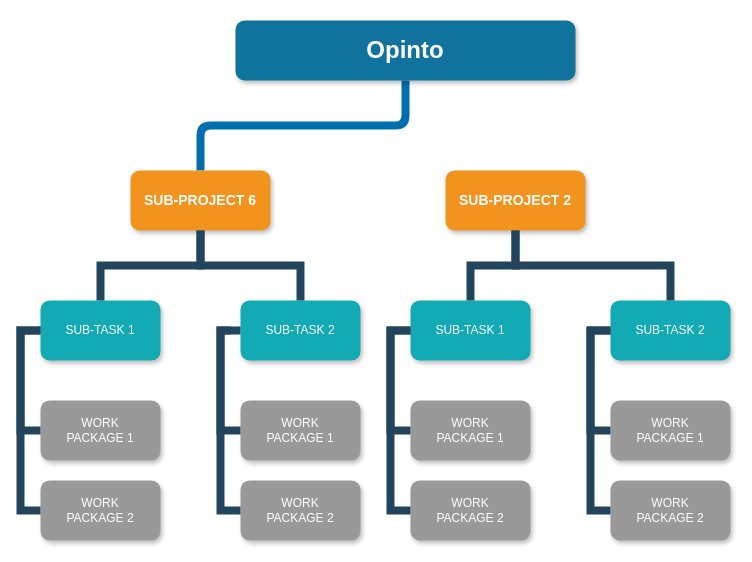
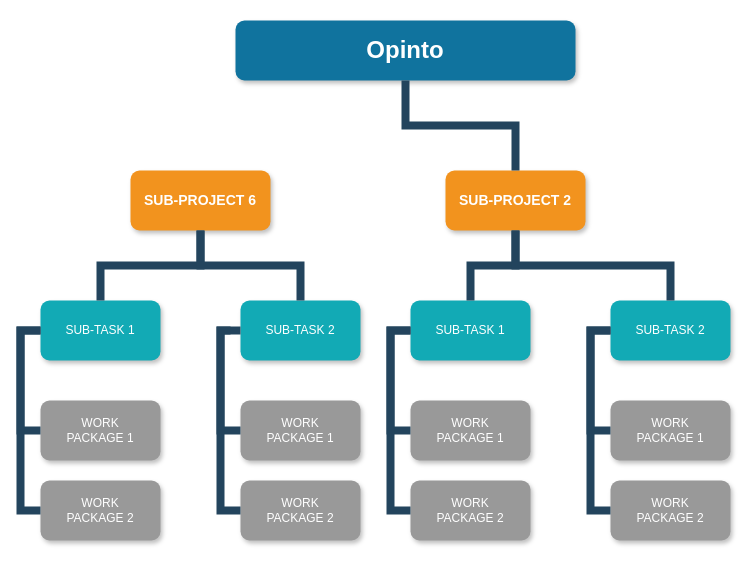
(284, 126) -> none
none -> (481, 126)
